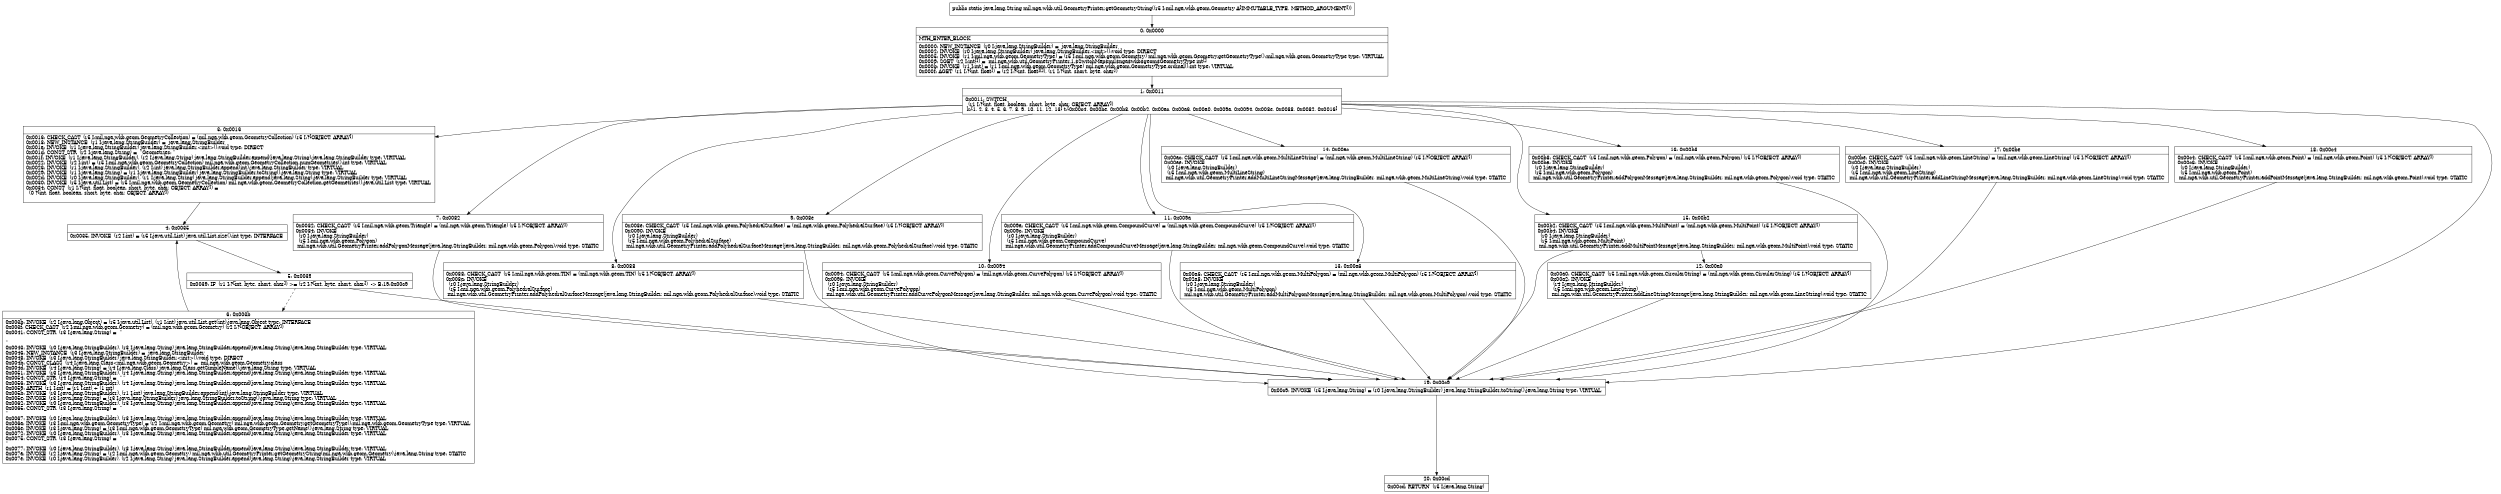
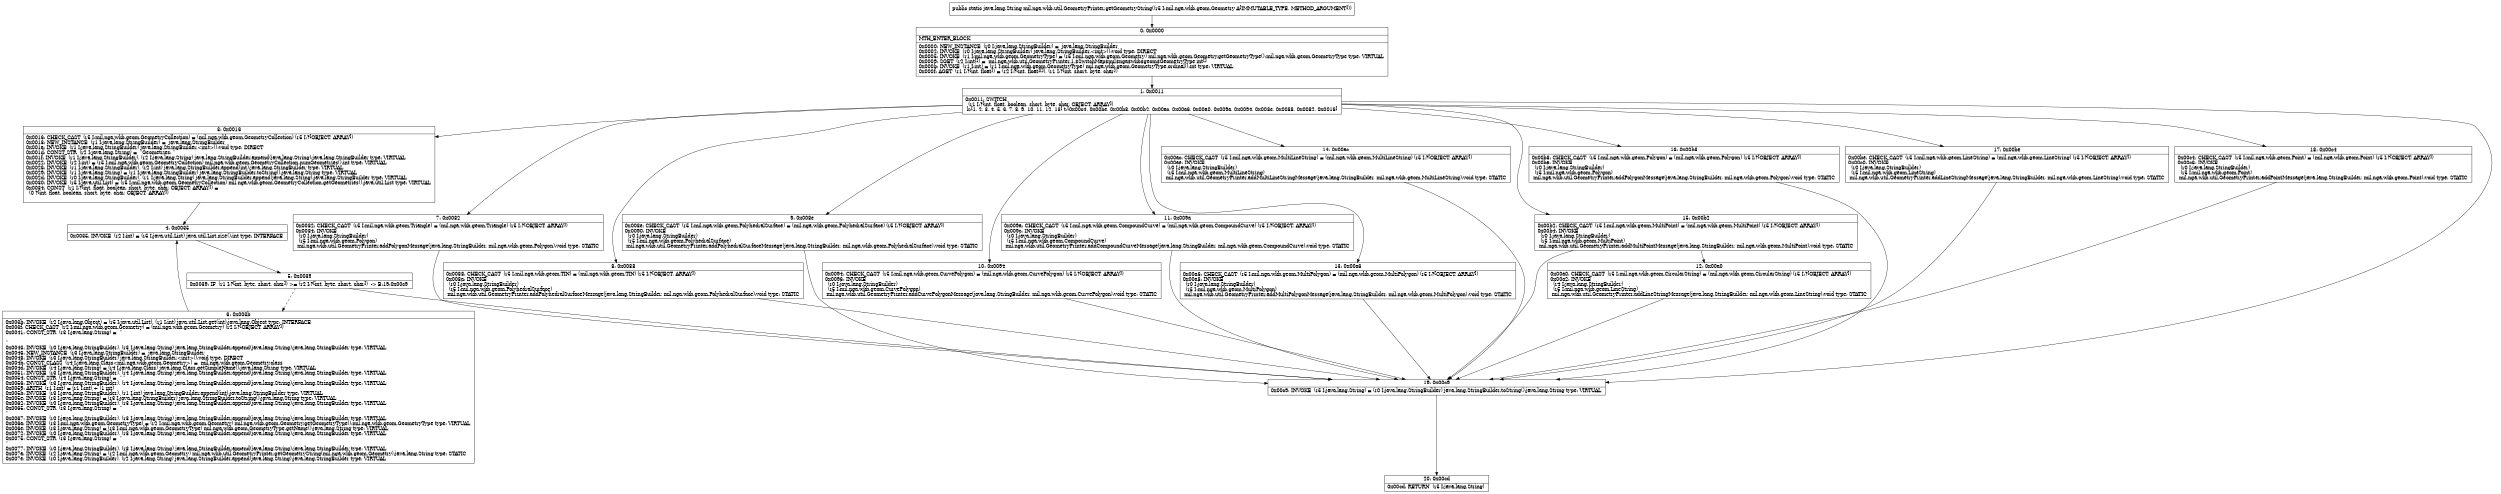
(1205, 280) -> (1205, 280)
